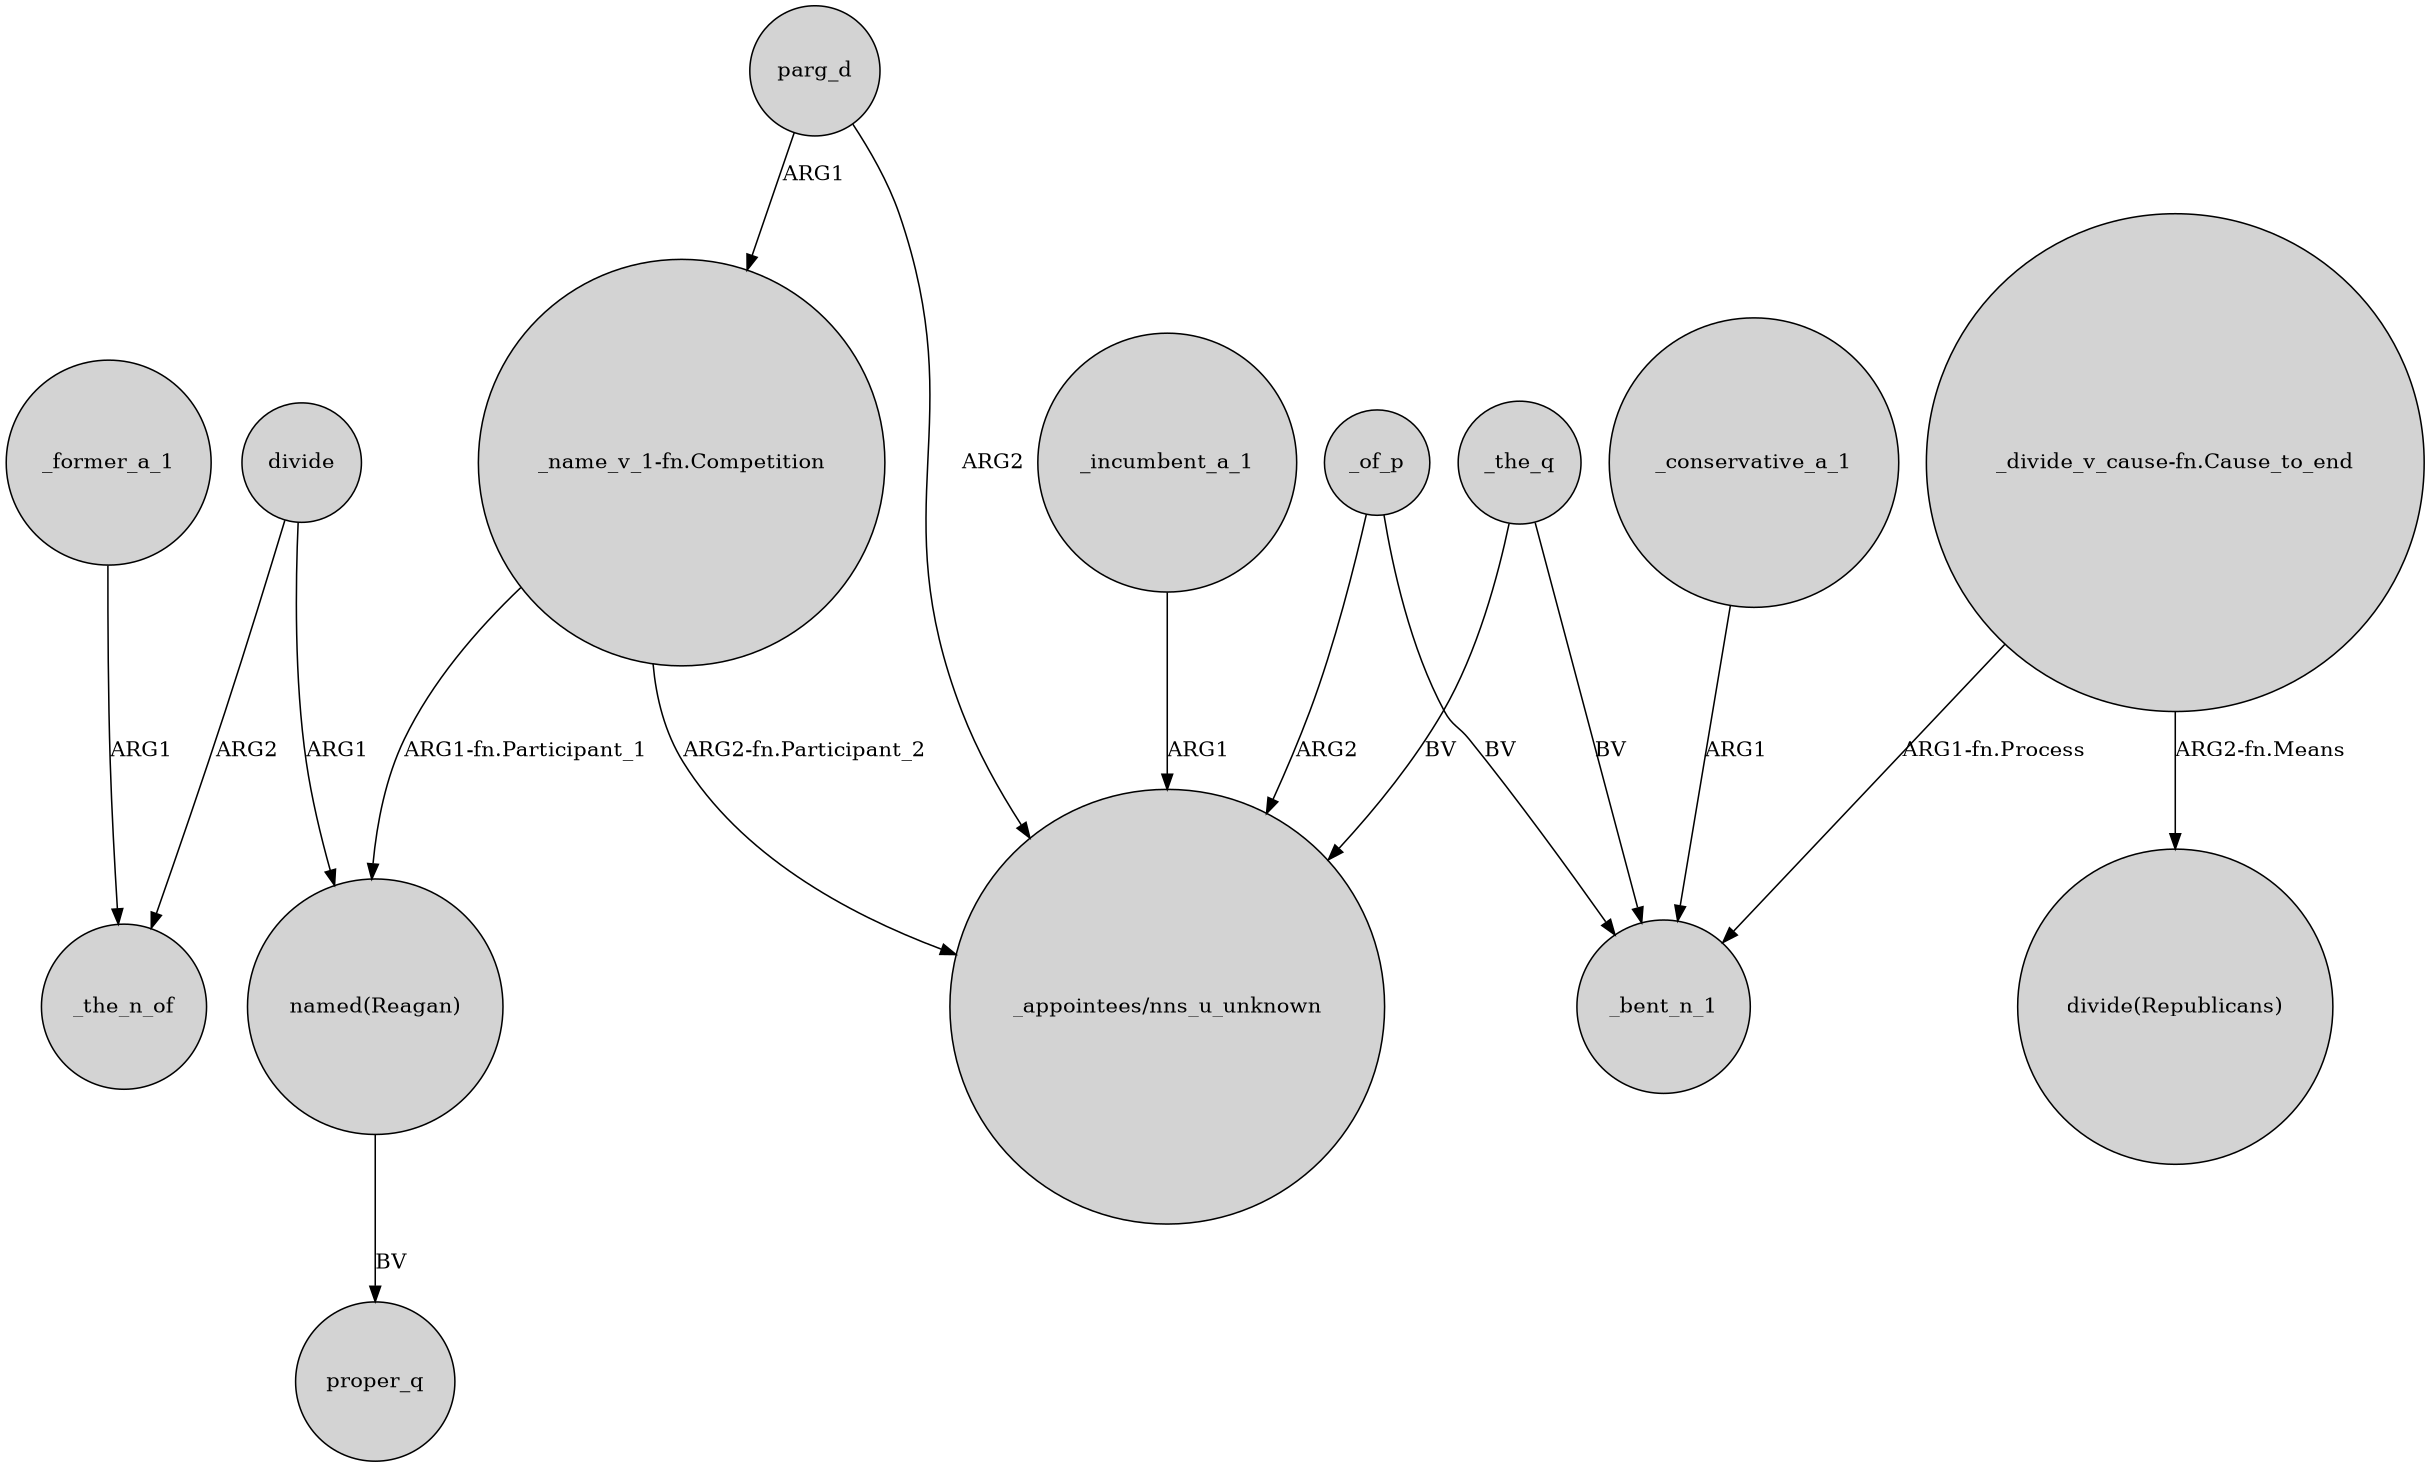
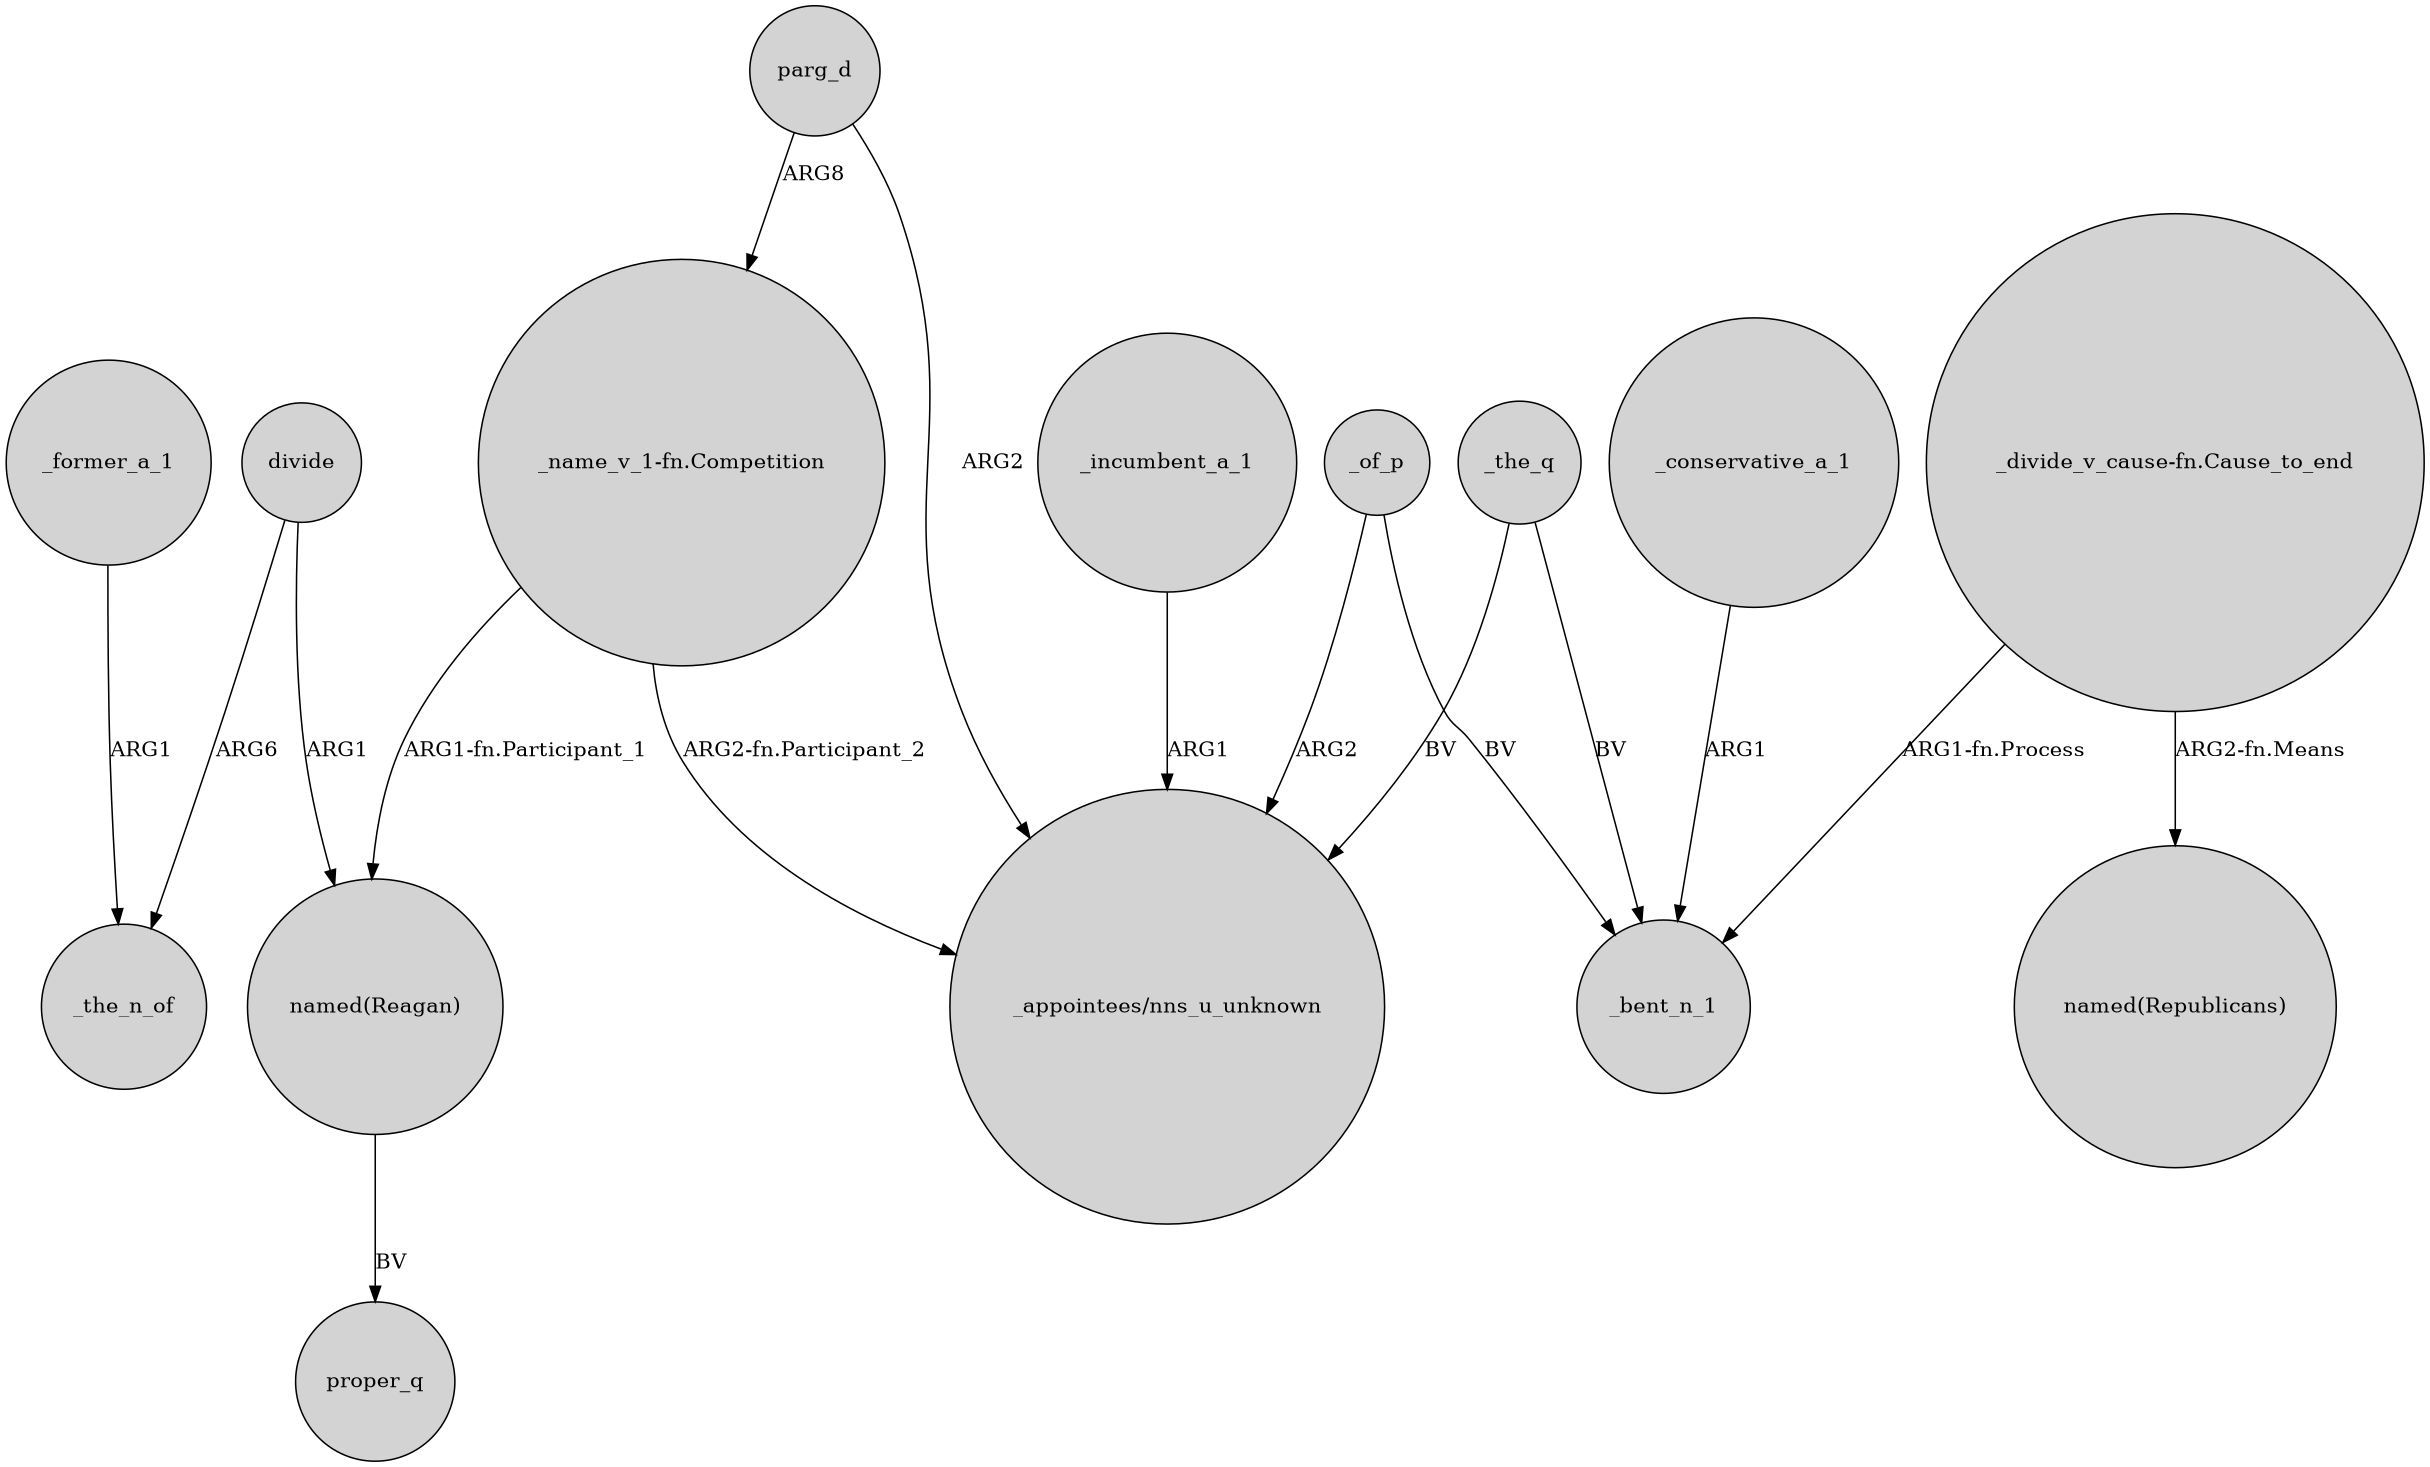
(814, 175) -> (814, 175)
(247, 751) -> (247, 751)
(2175, 1007) -> (2175, 1007)
